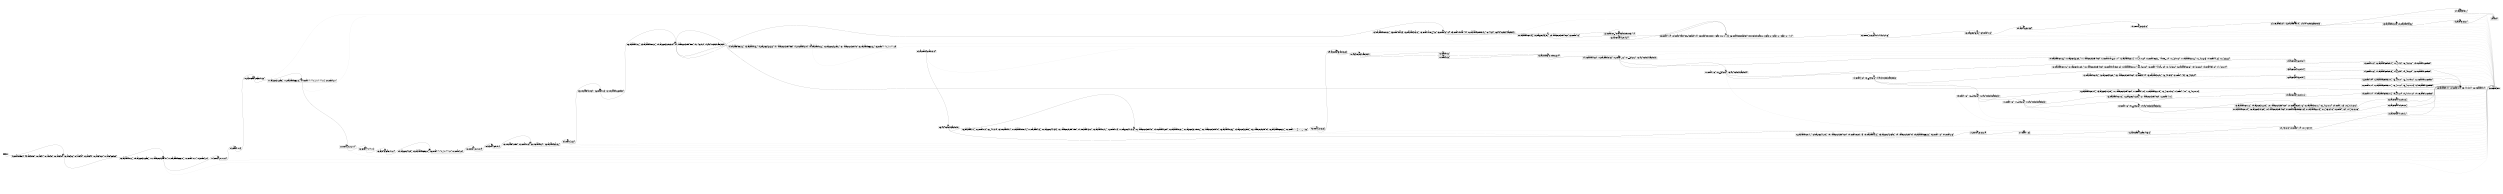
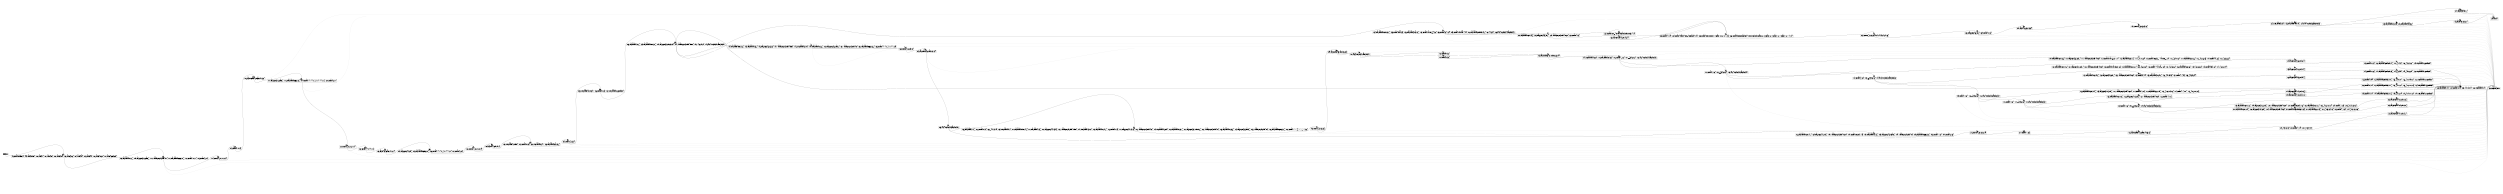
none -> (906, 49)
none -> (2296, 92)
